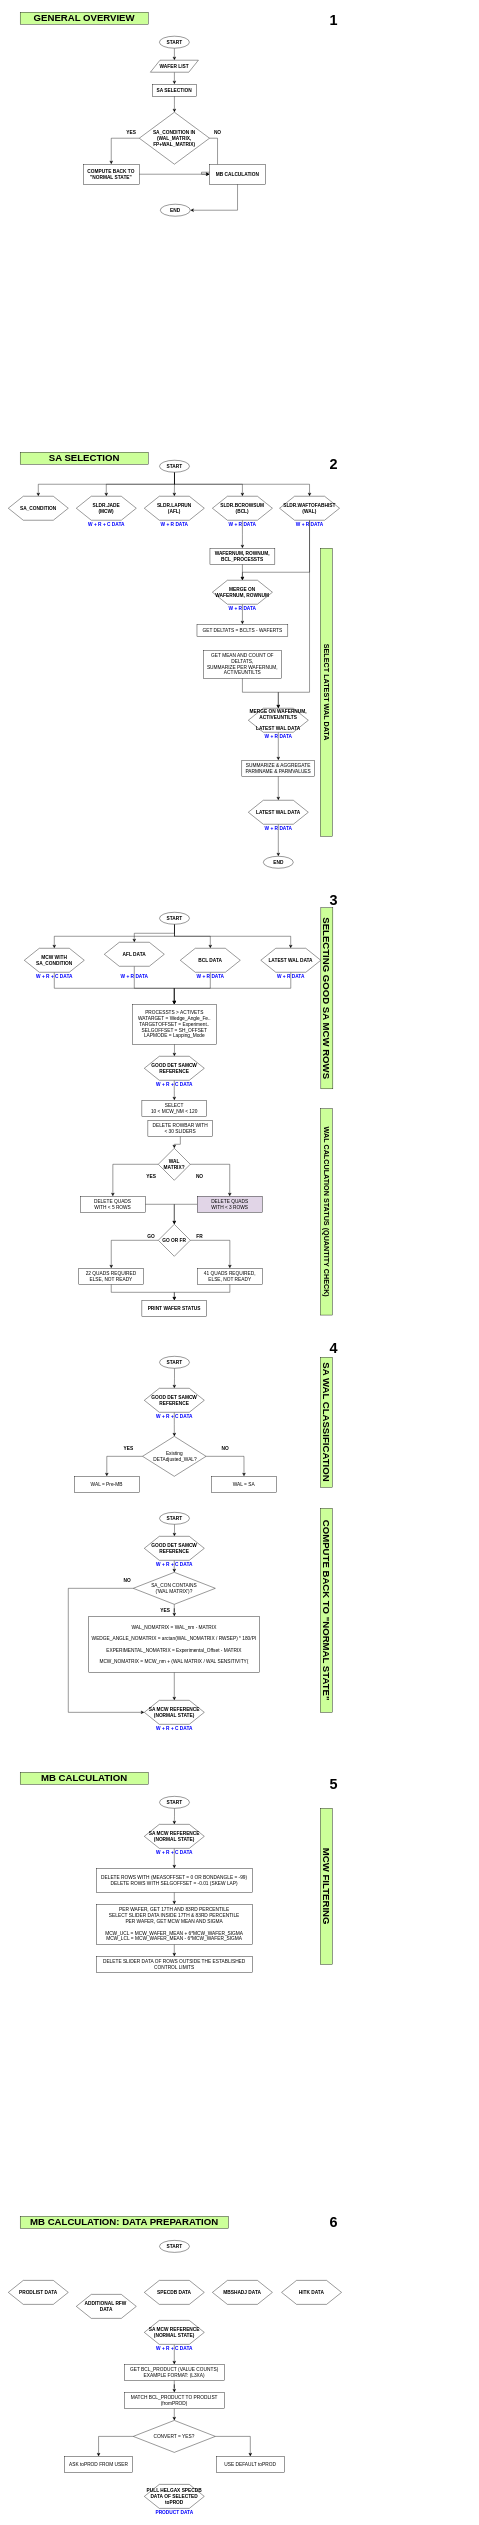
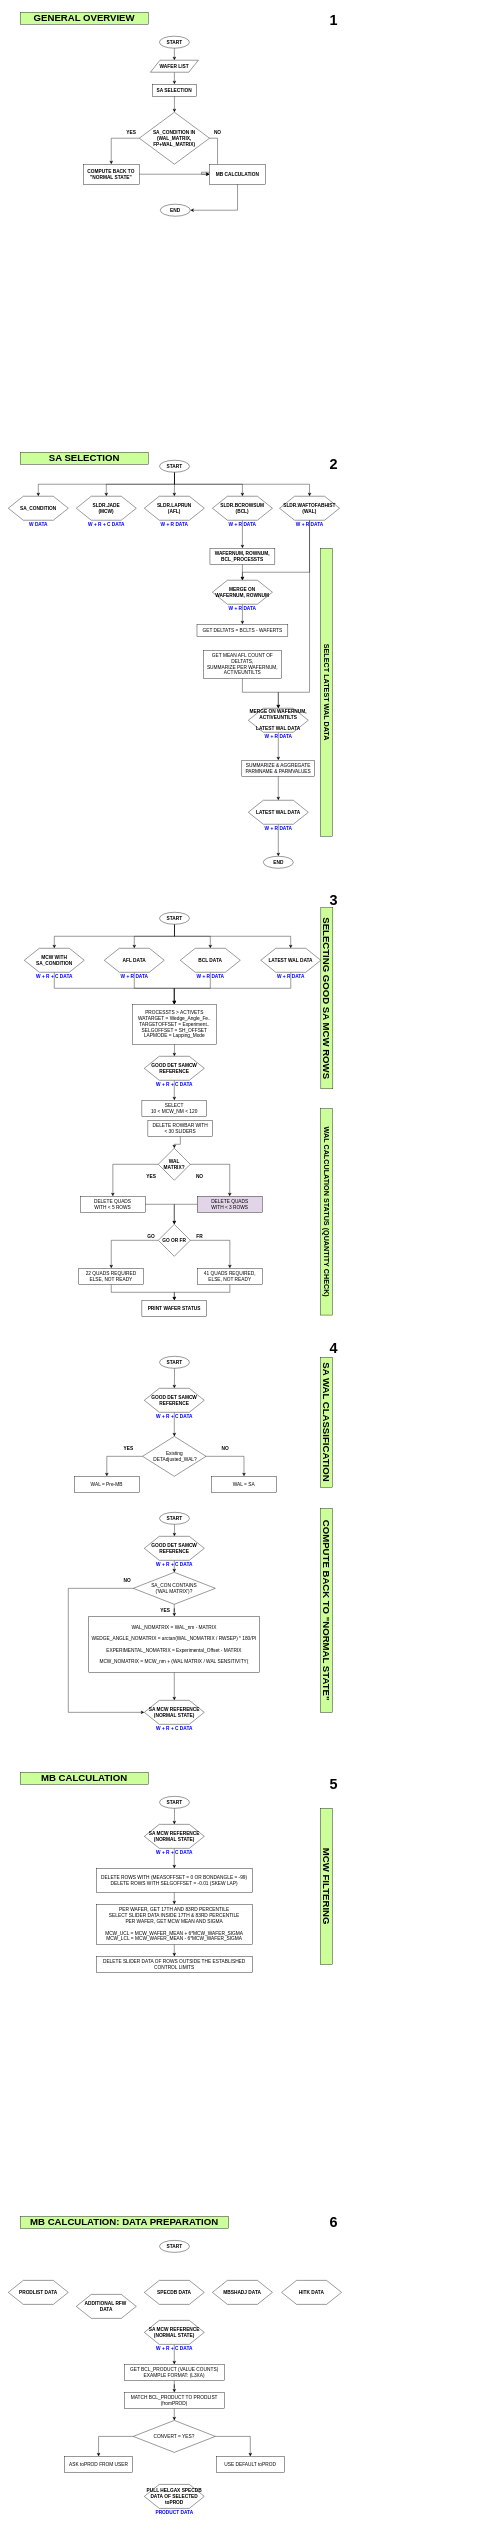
none -> (38, 524)
(242, 664) -> (242, 664)
(134, 954) -> (134, 960)
